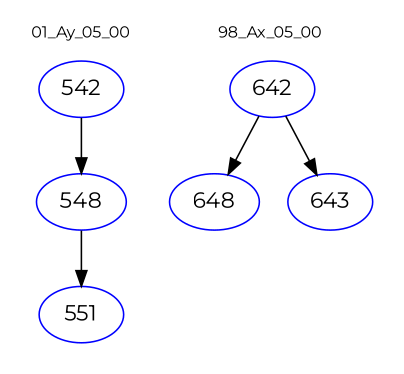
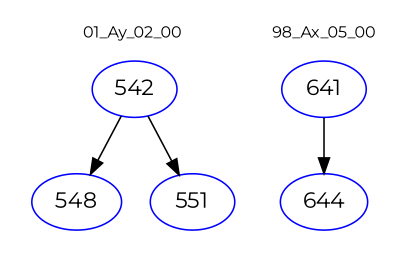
(81, 34) -> (133, 34)
(272, 89) -> (324, 89)
(214, 202) -> (324, 202)
(330, 202) -> none
(81, 251) -> (160, 139)
